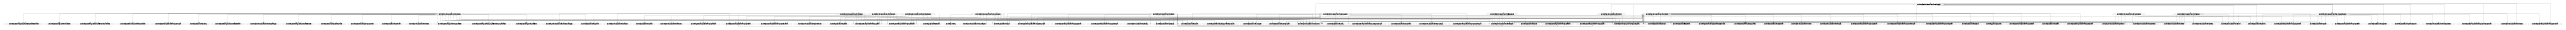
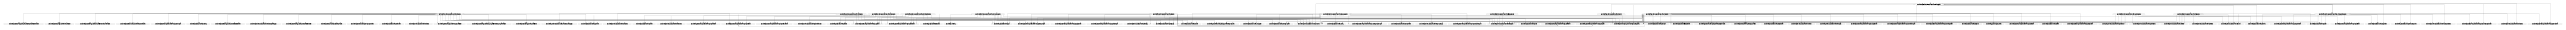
(974, 24) -> none
